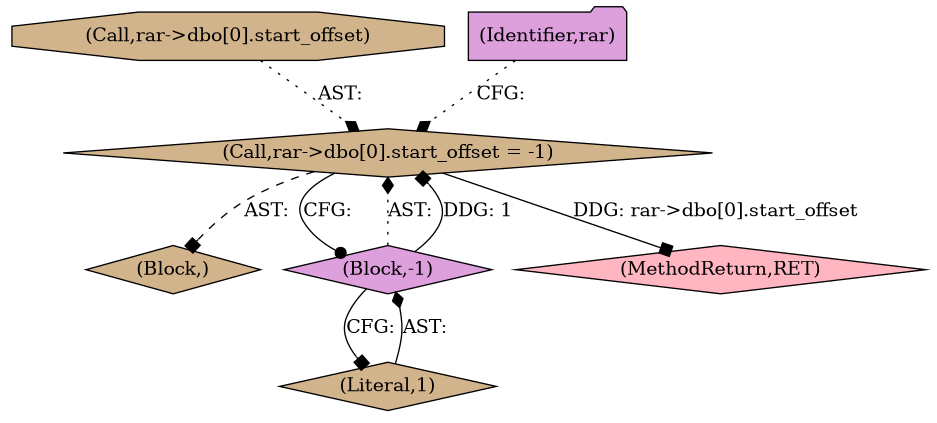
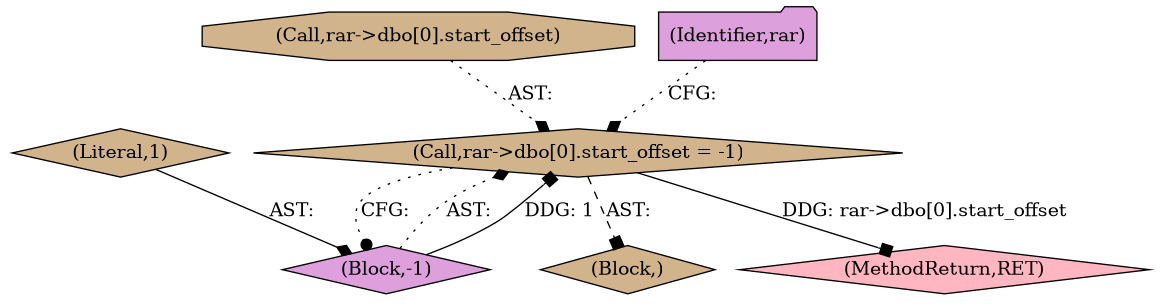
(300, 211) -> (385, 186)
(345, 321) -> none
